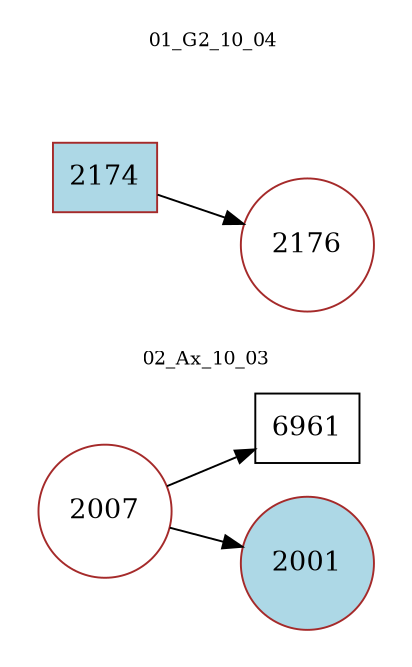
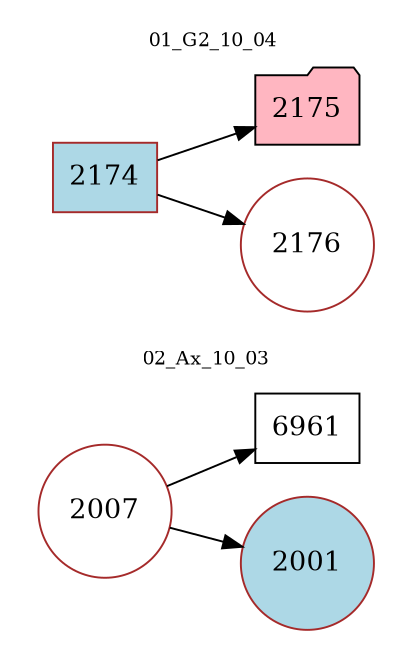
none -> (307, 110)
